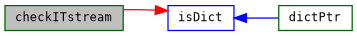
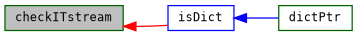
(139, 10) -> (152, 26)
